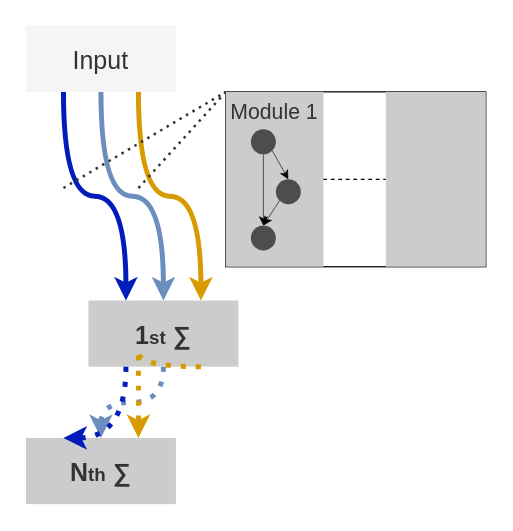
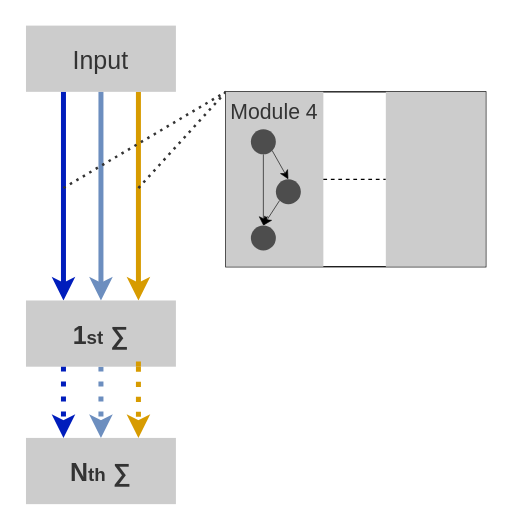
(101, 59) -> (101, 59)
(274, 110) -> (274, 110)
(163, 334) -> (101, 334)
